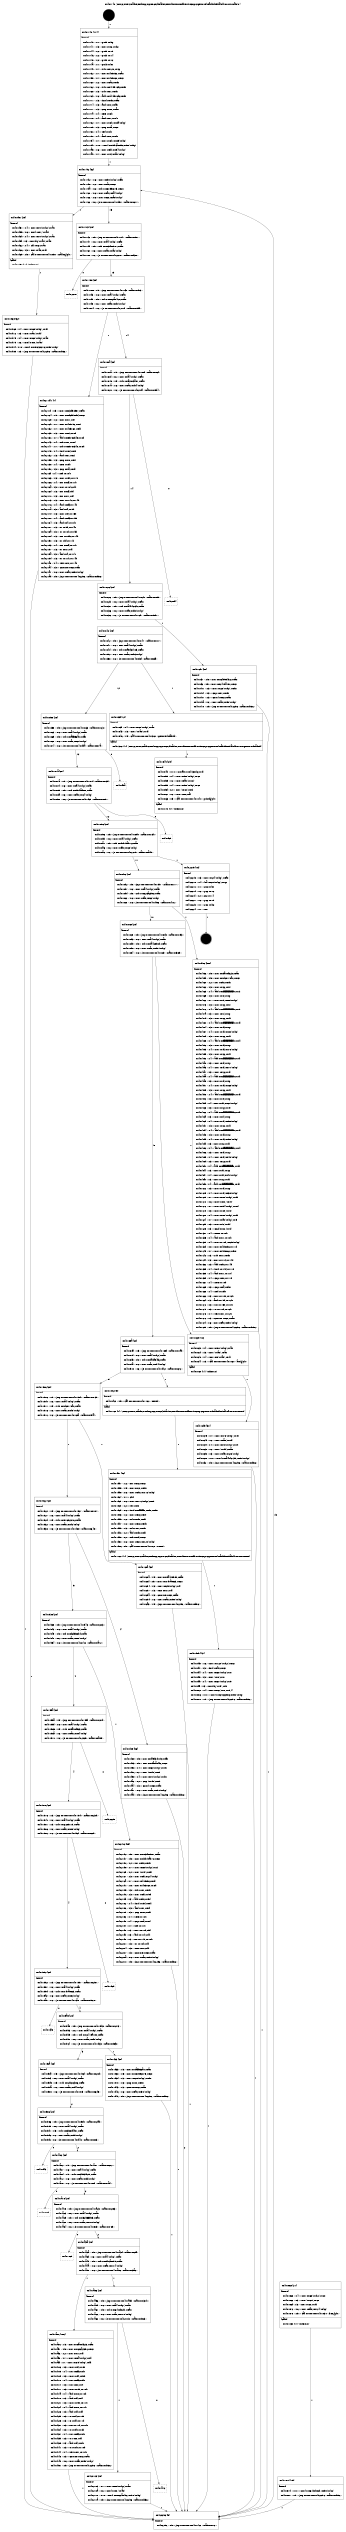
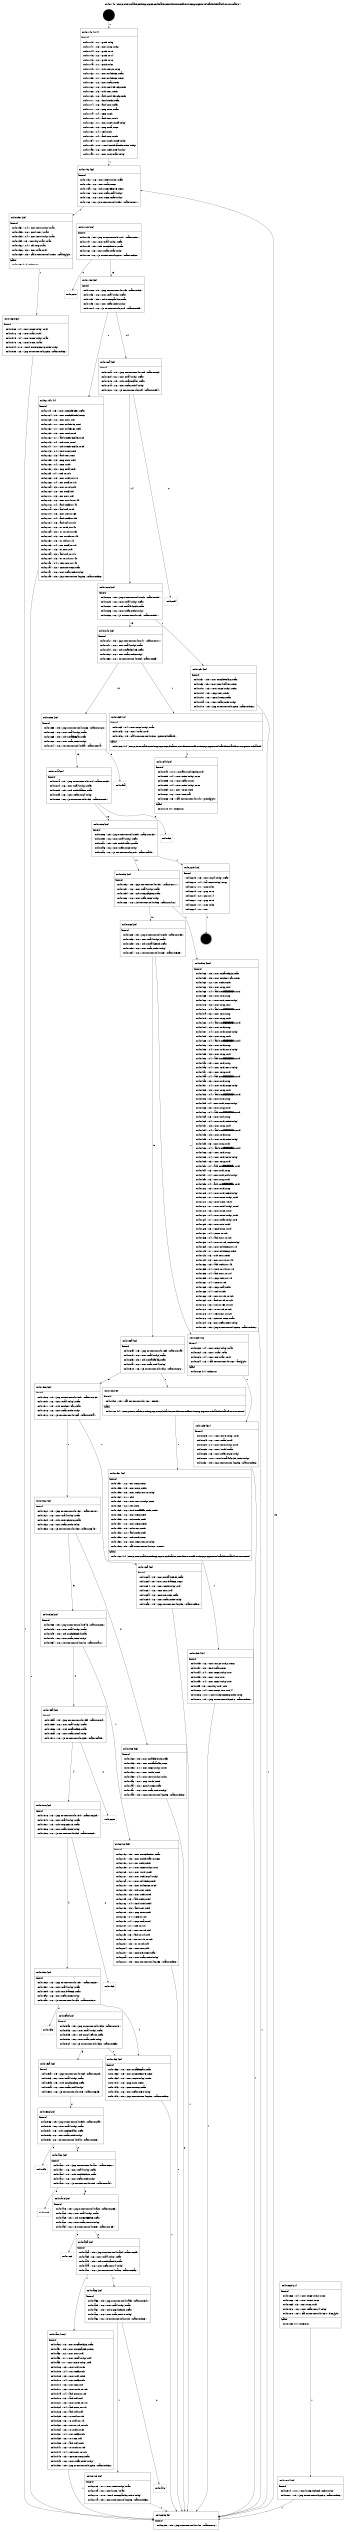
(109, 214) -> none
none -> (130, 622)
(78, 2008) -> (129, 2020)
